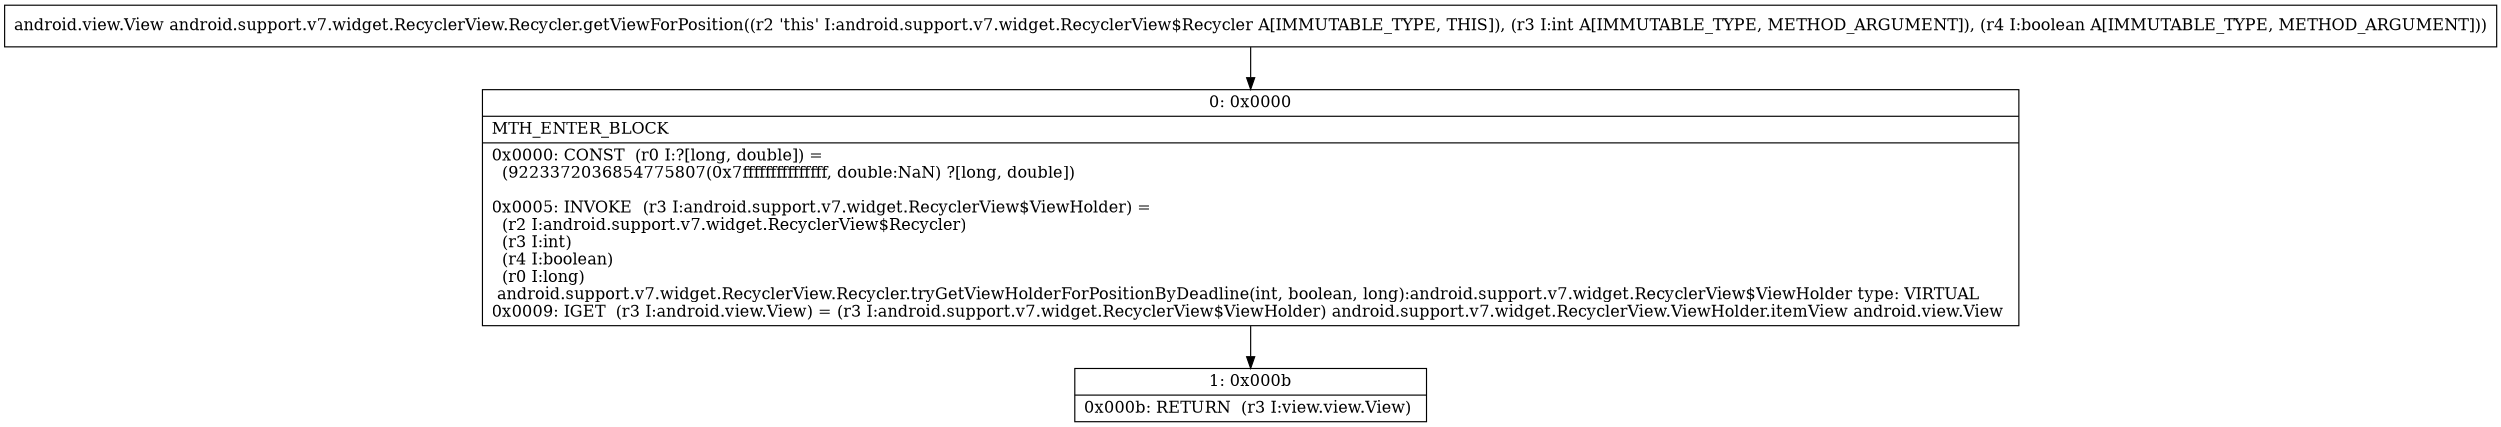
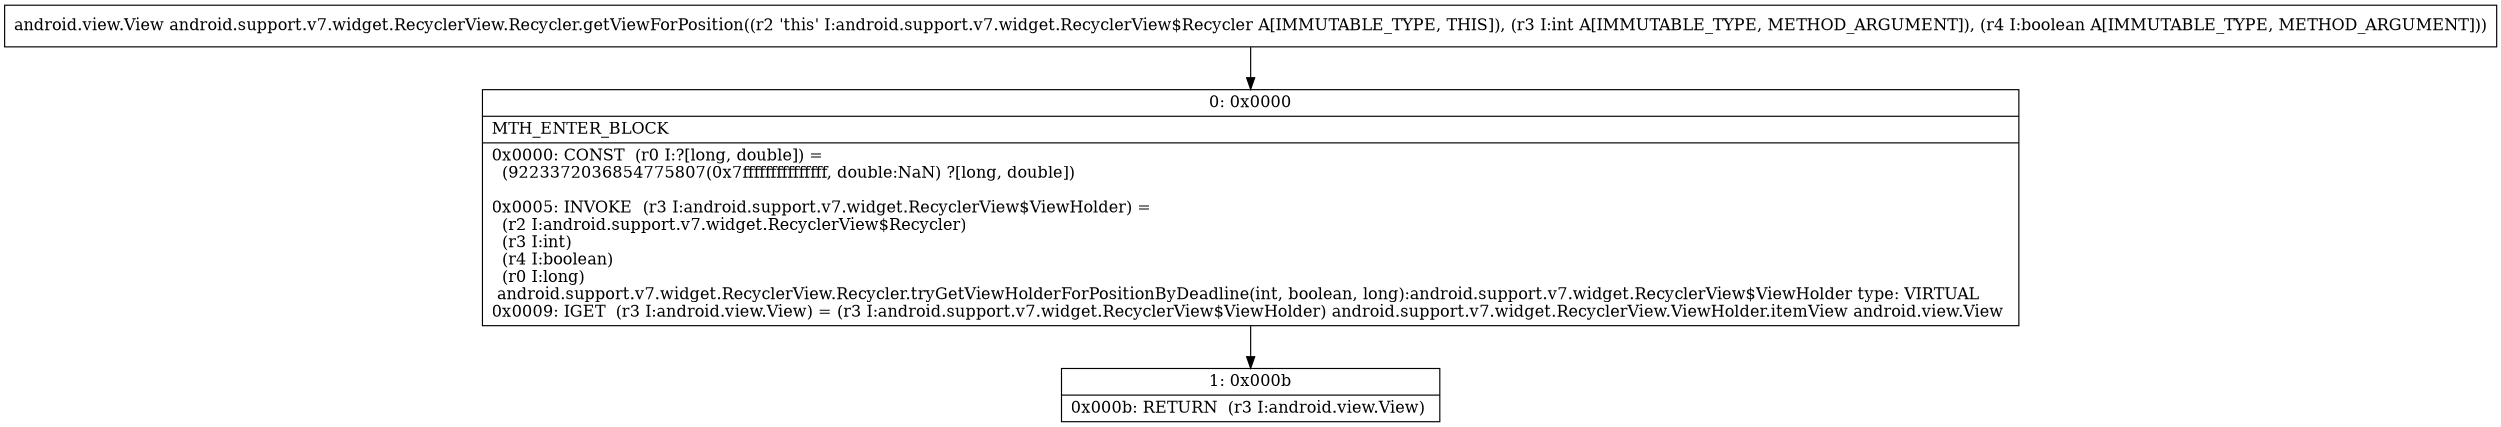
(1251, 408) -> (1251, 408)
